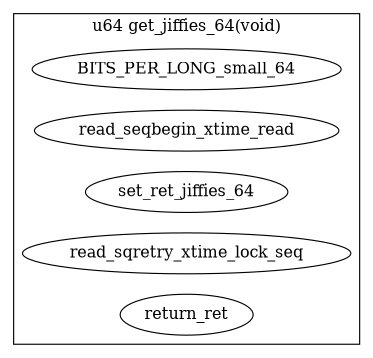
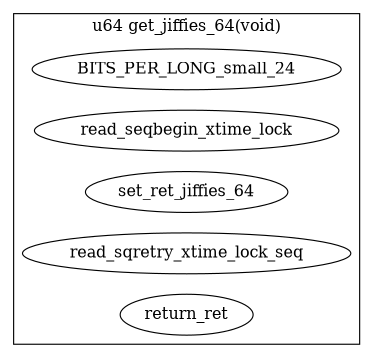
(187, 69) -> (187, 69)
(187, 131) -> (187, 131)
